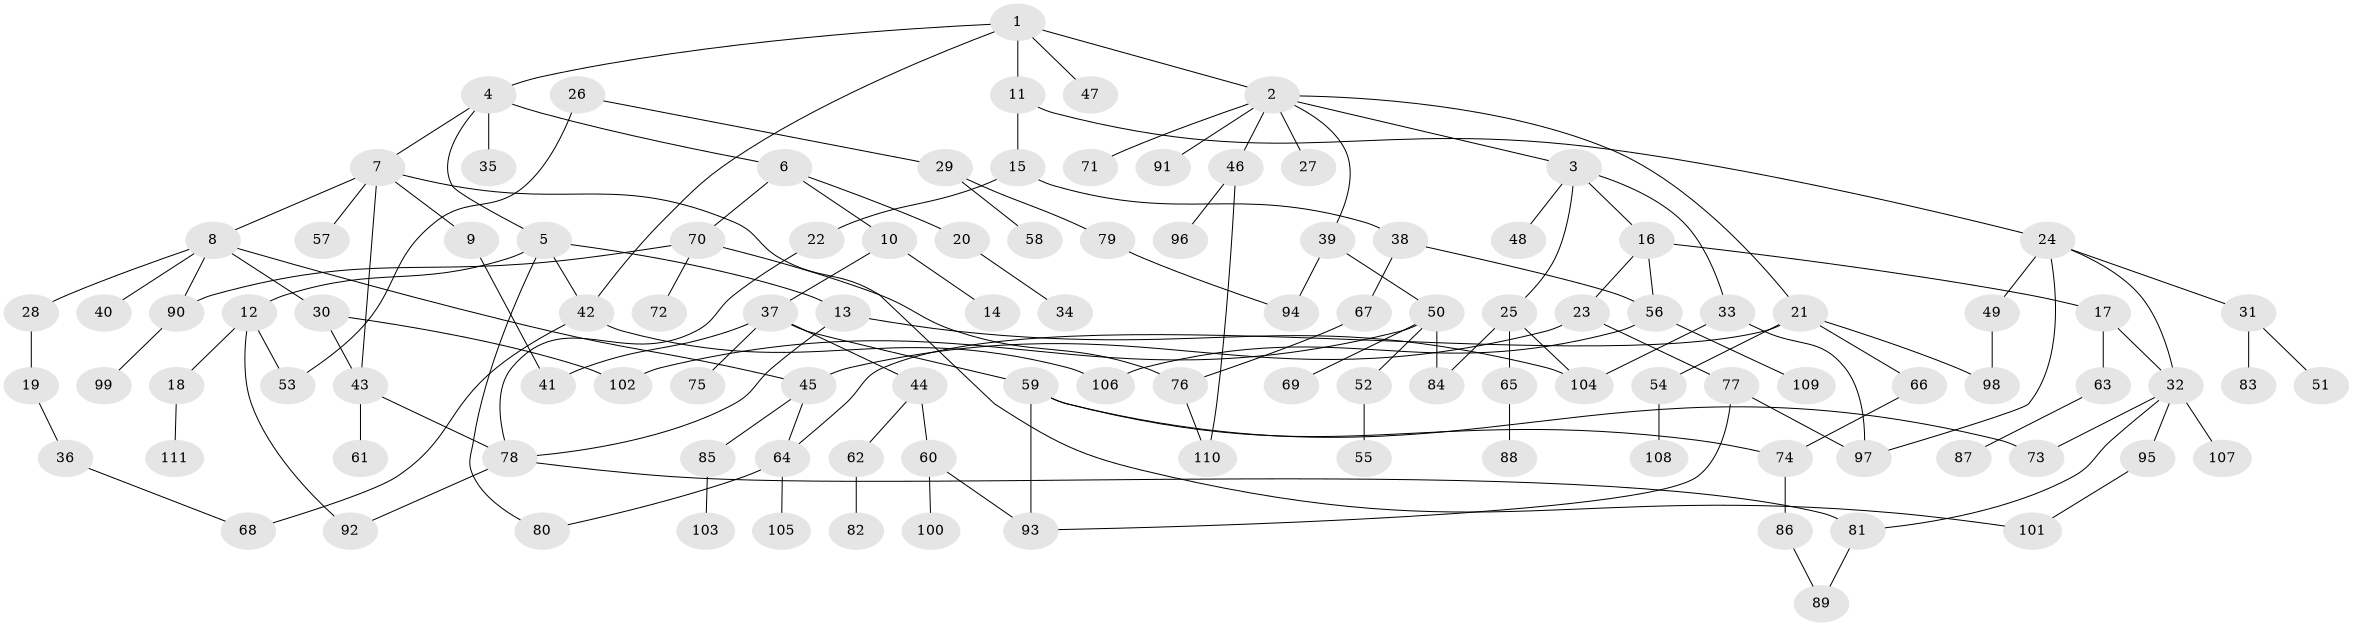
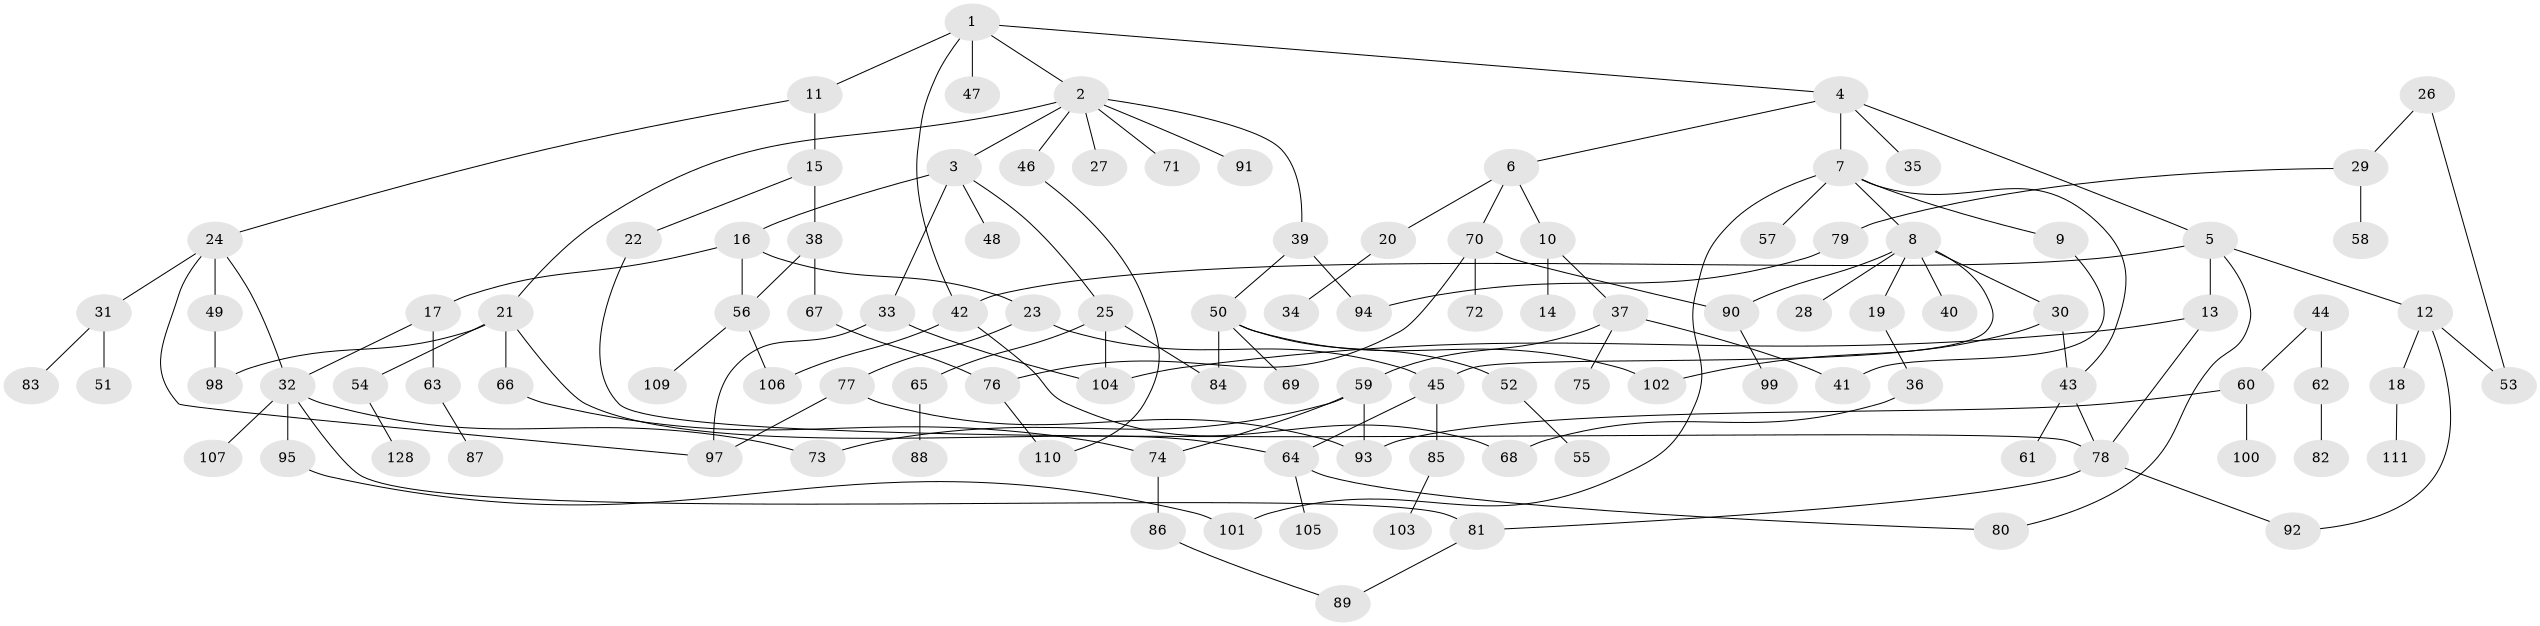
(1180, 240) -> none
(31, 349) -> (1895, 277)
(858, 356) -> none
(1659, 458) -> (401, 458)
